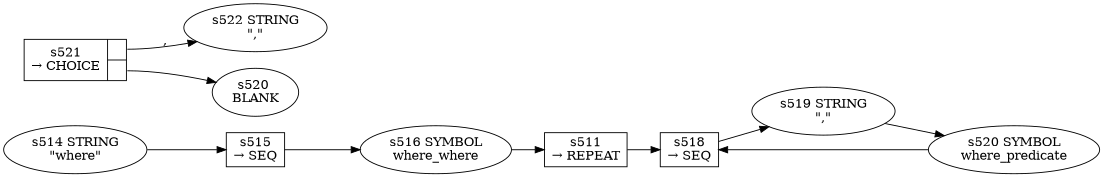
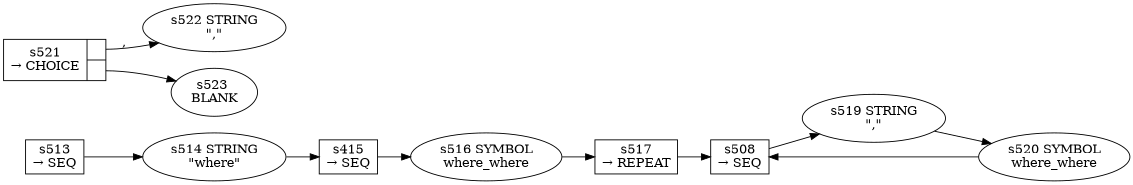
(255, 92) -> (214, 92)
(255, 150) -> (348, 157)
(586, 150) -> (636, 157)
(689, 150) -> (740, 157)
(1014, 150) -> (1054, 157)
none -> (55, 157)
